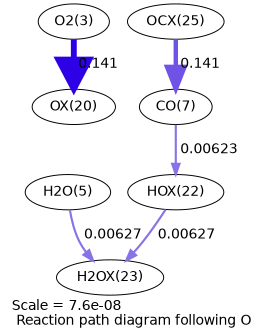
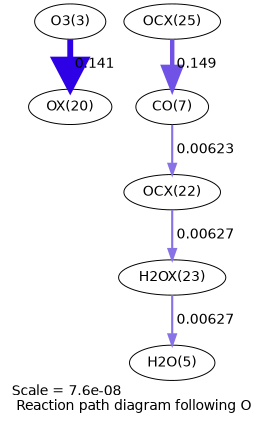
(74, 22) -> (70, 22)
(198, 64) -> (195, 64)
(176, 192) -> (172, 192)
(75, 232) -> (172, 315)
